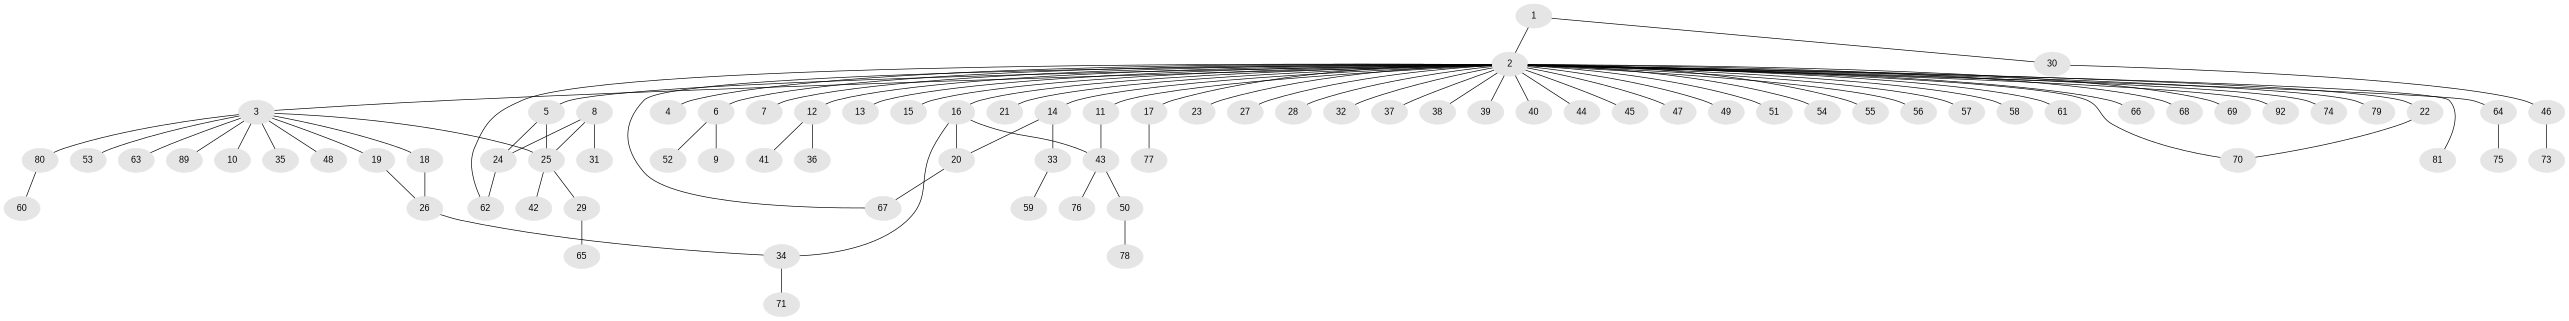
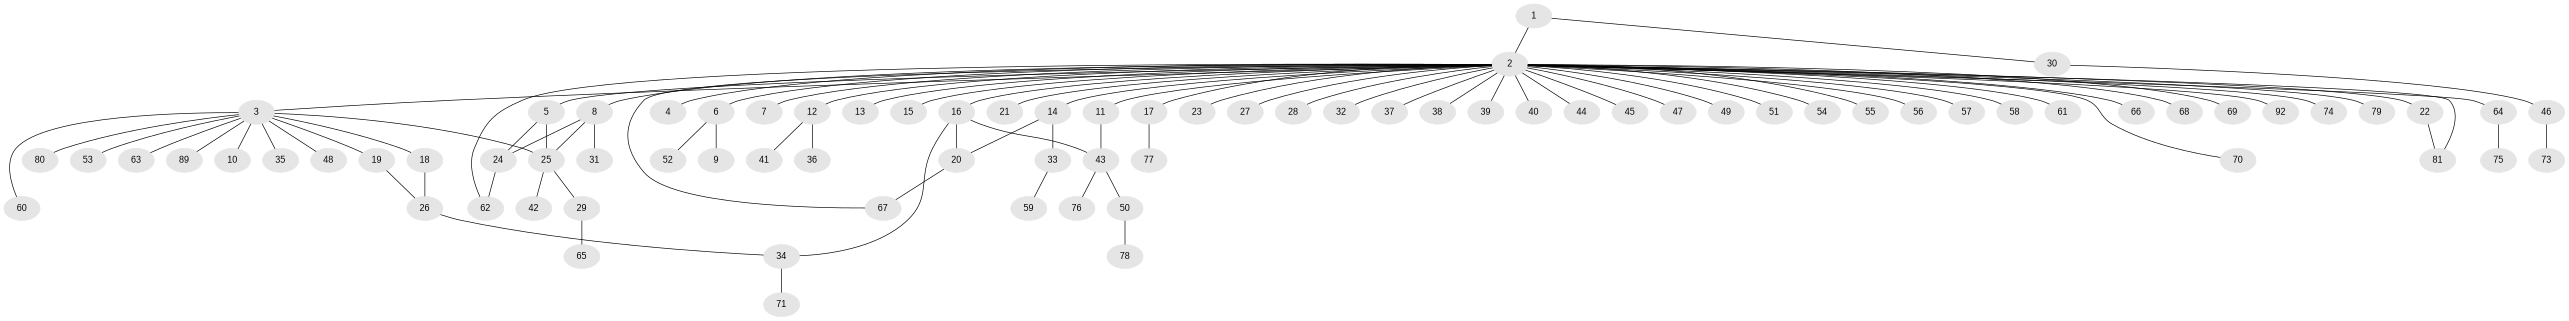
none -> (1049, 69)
(2334, 142) -> (2431, 136)
(31, 184) -> (99, 121)
